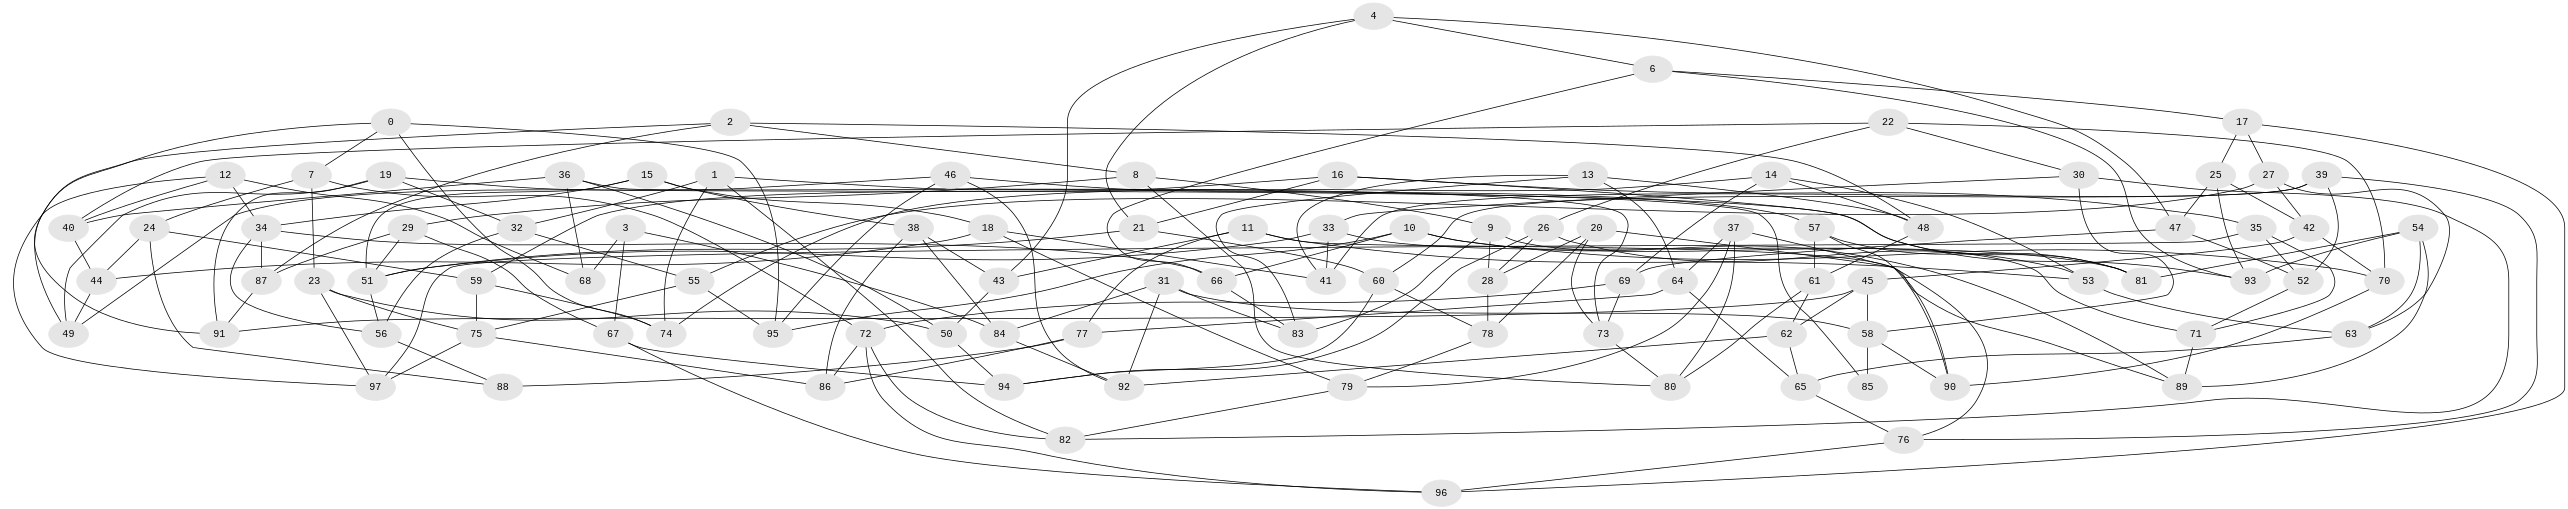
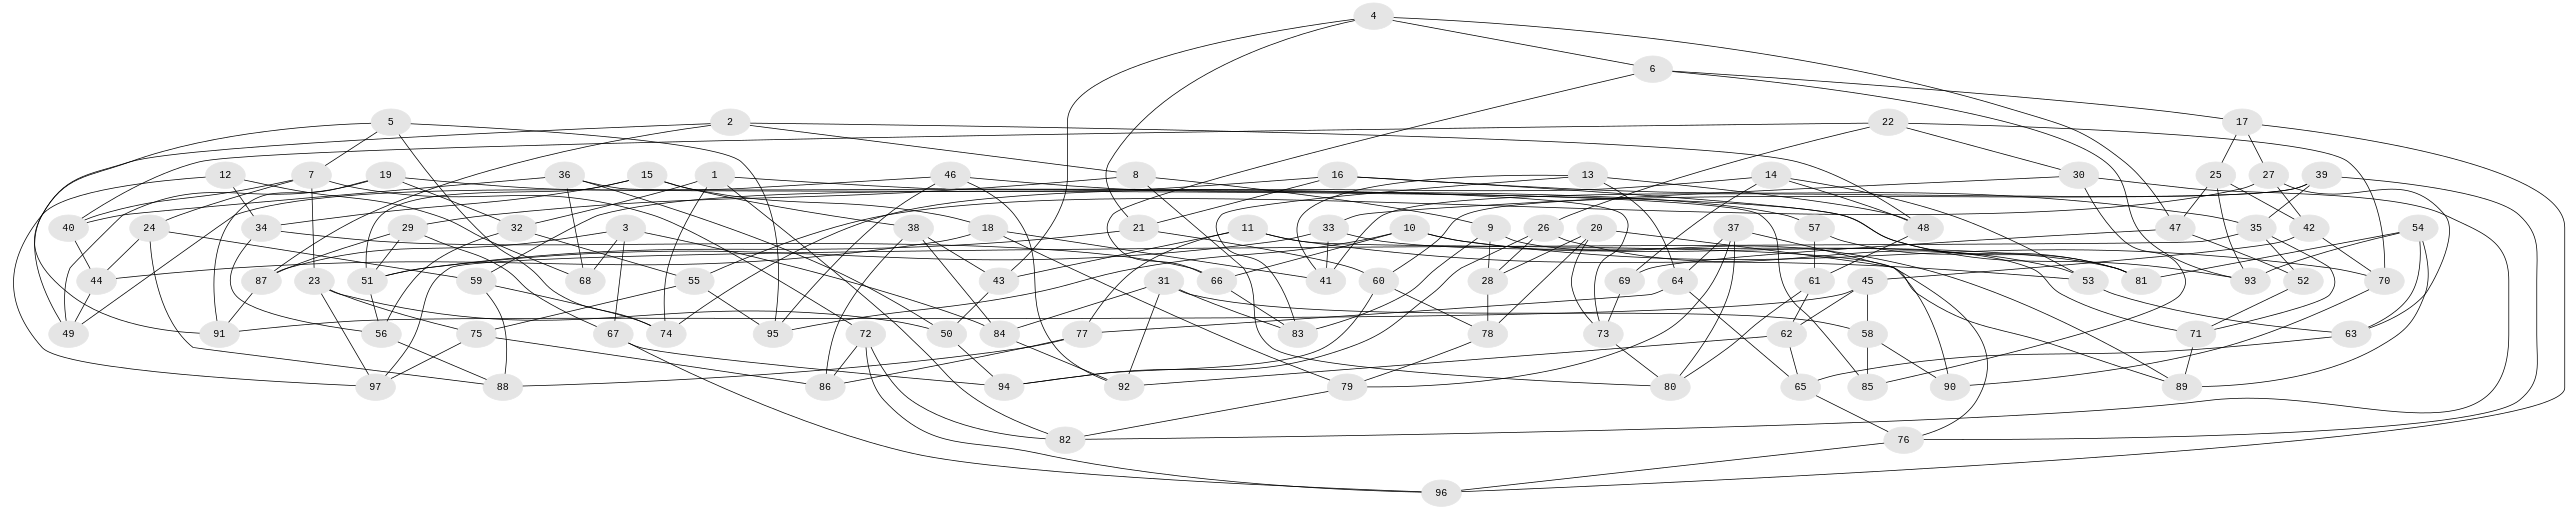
(391, 122) -> (391, 122)
(146, 199) -> (188, 198)
(2338, 232) -> (2293, 198)
(261, 255) -> (441, 248)
(1909, 286) -> none
(1299, 303) -> none
(2110, 304) -> (2113, 324)
(476, 308) -> (506, 333)
